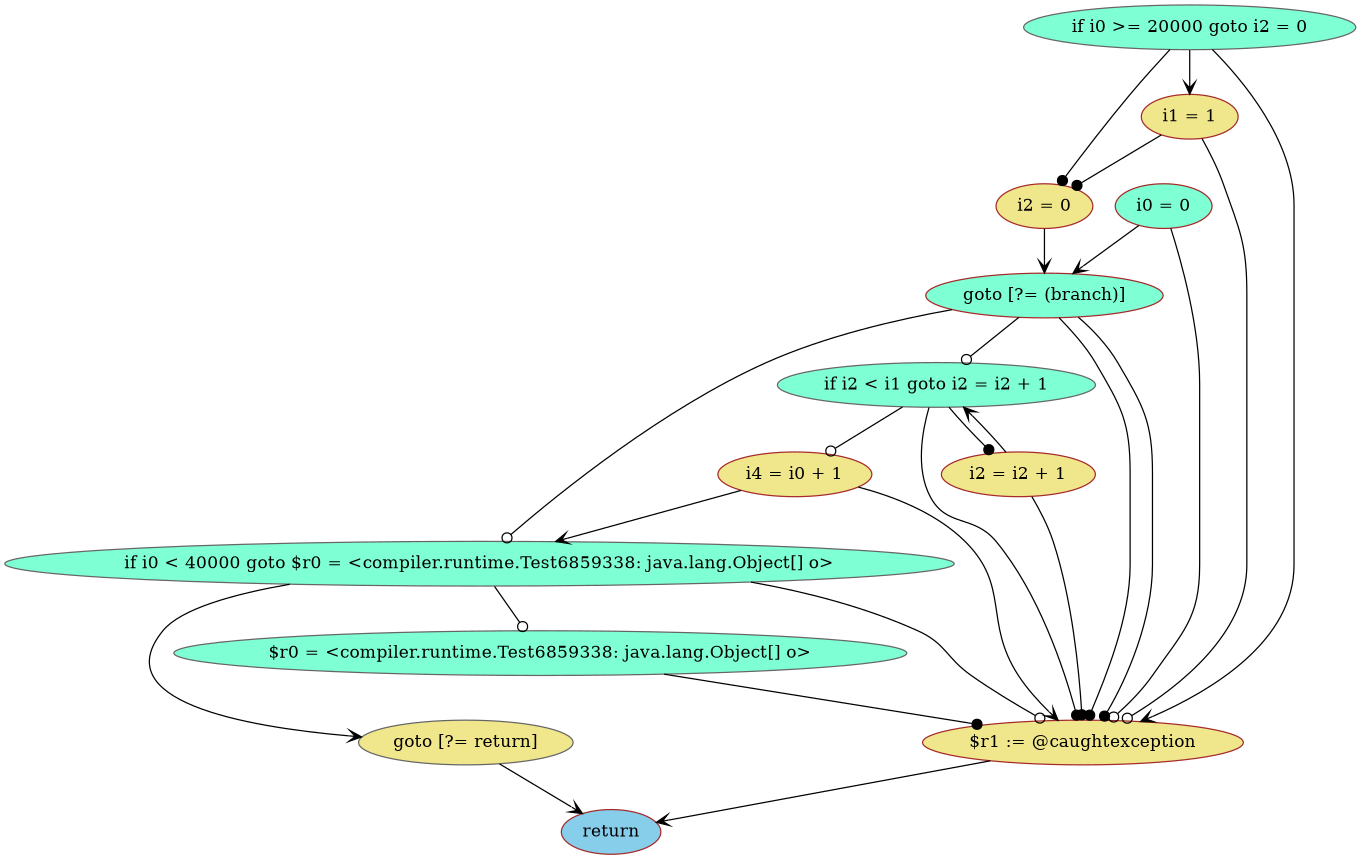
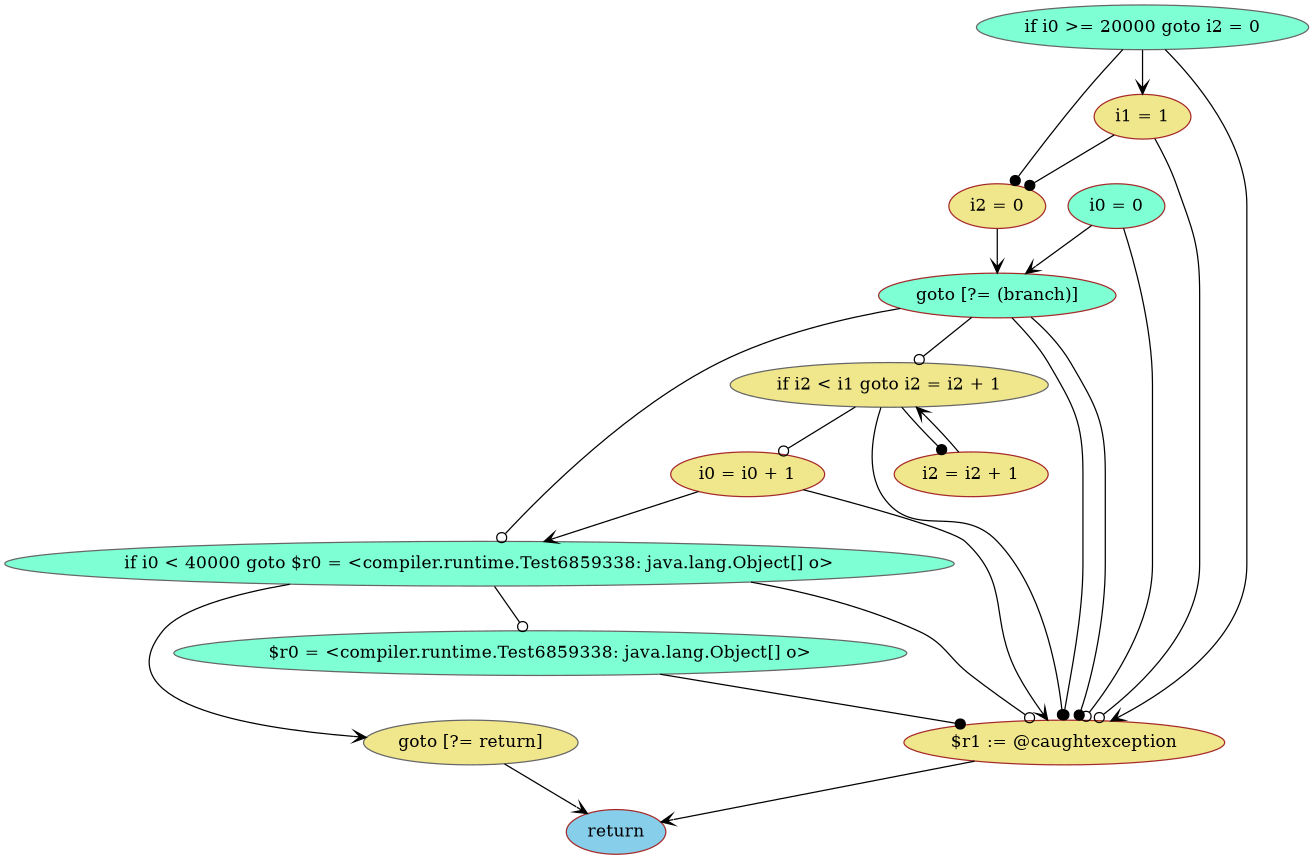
(936, 385) -> (889, 385)
(795, 474) -> (748, 474)
(1068, 600) -> none
